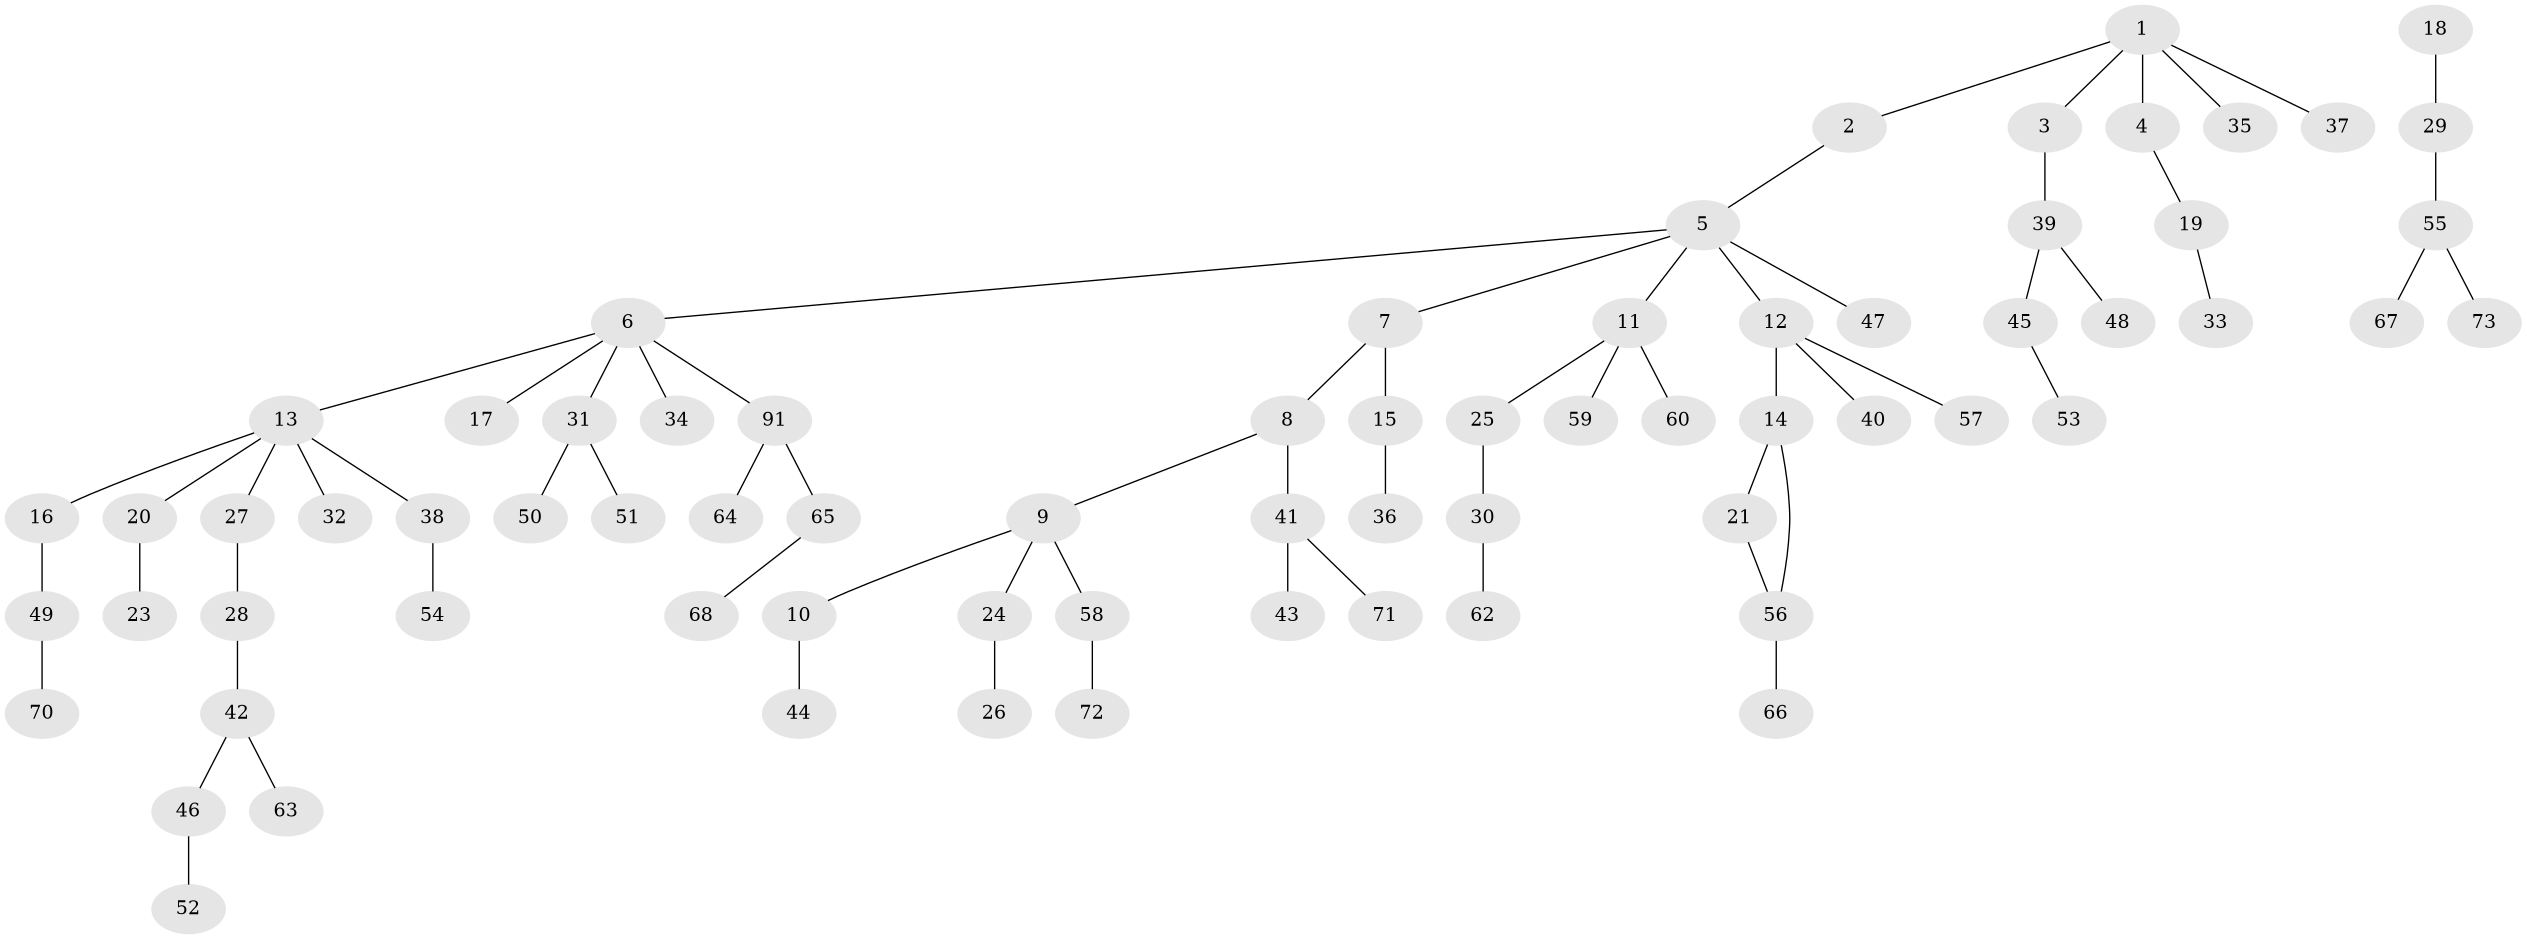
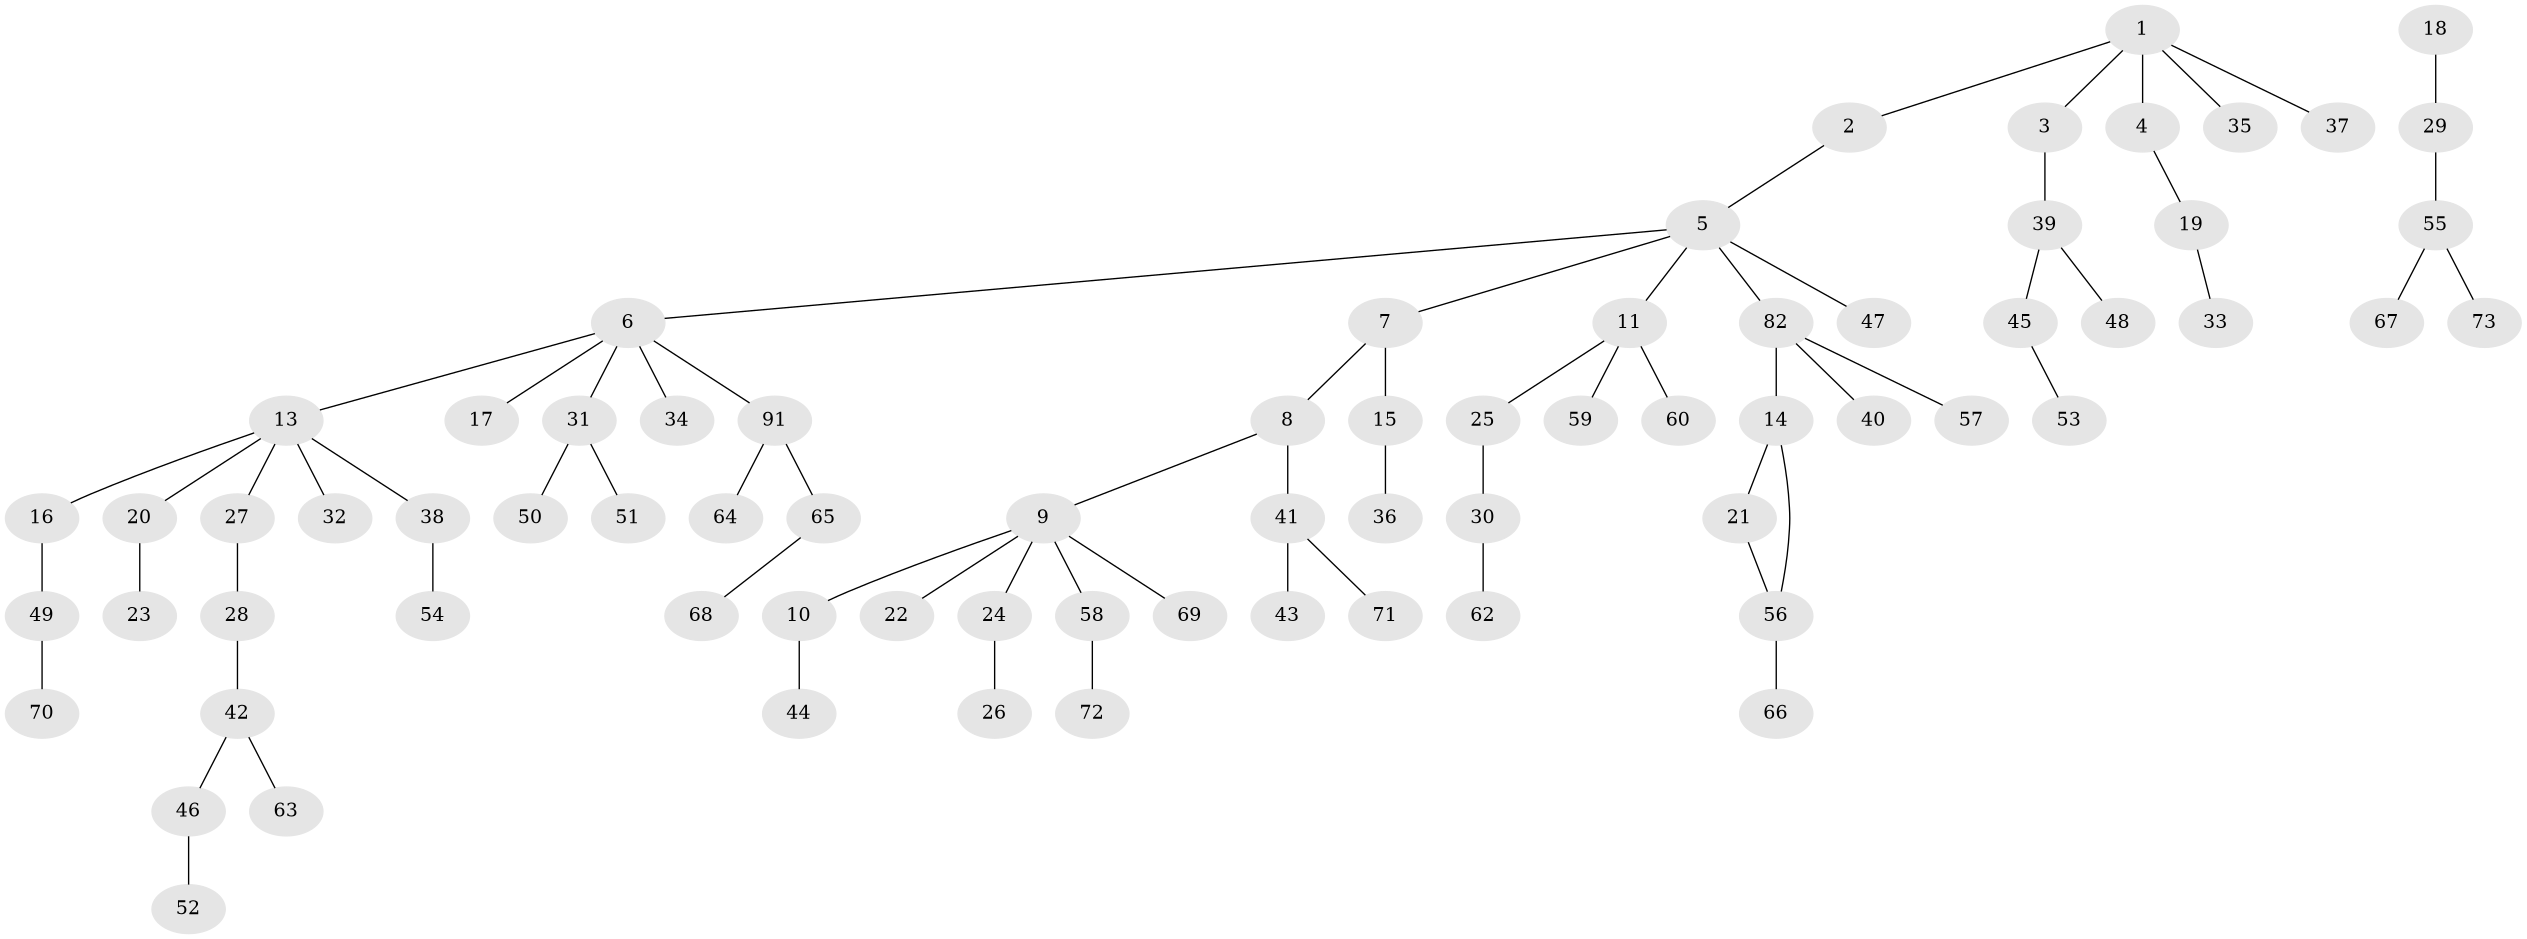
(1776, 323) -> (1776, 323)
none -> (897, 616)
none -> (1190, 616)
